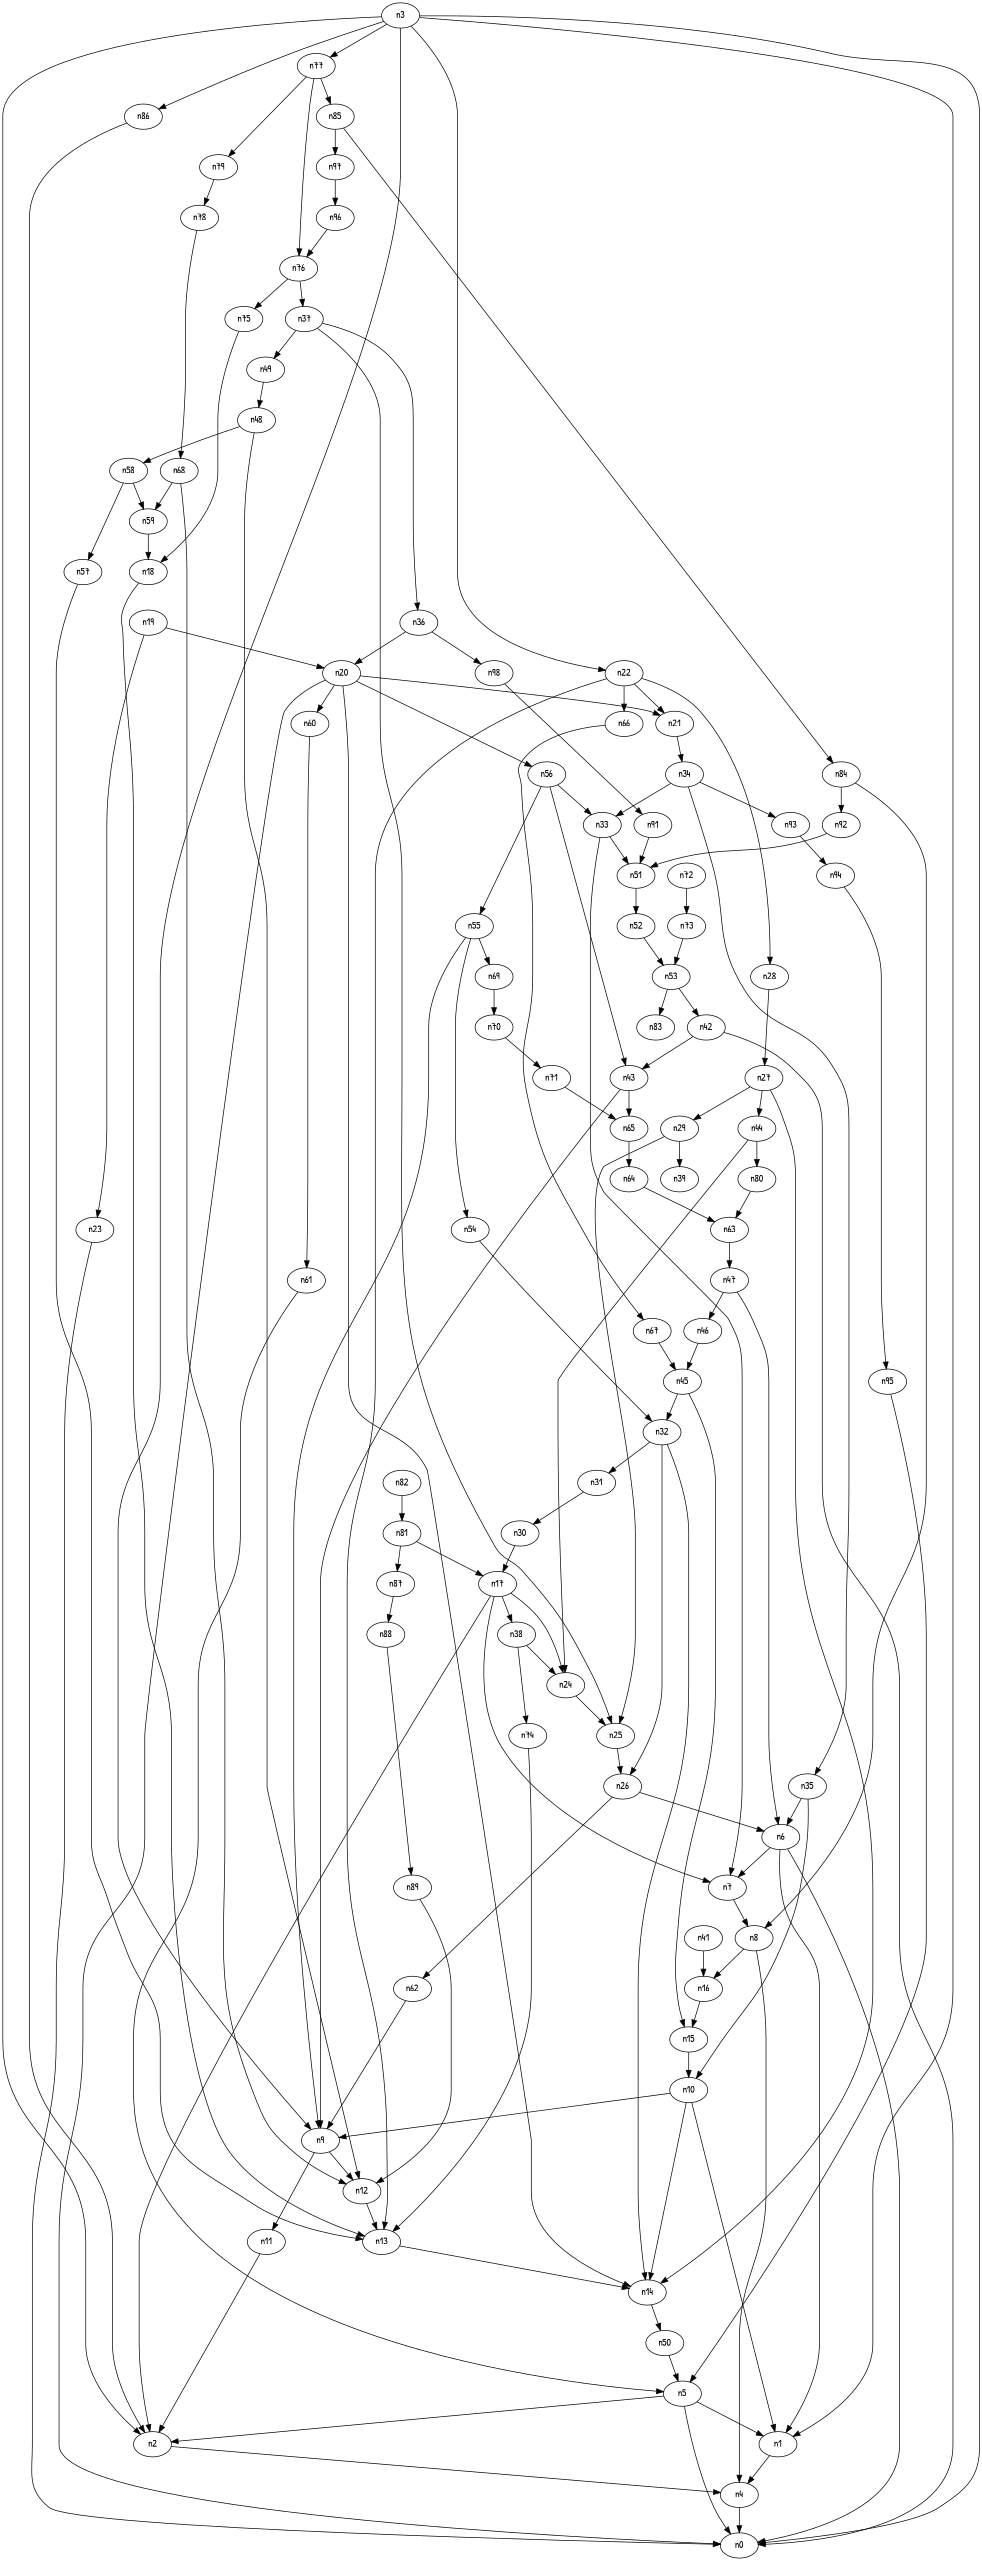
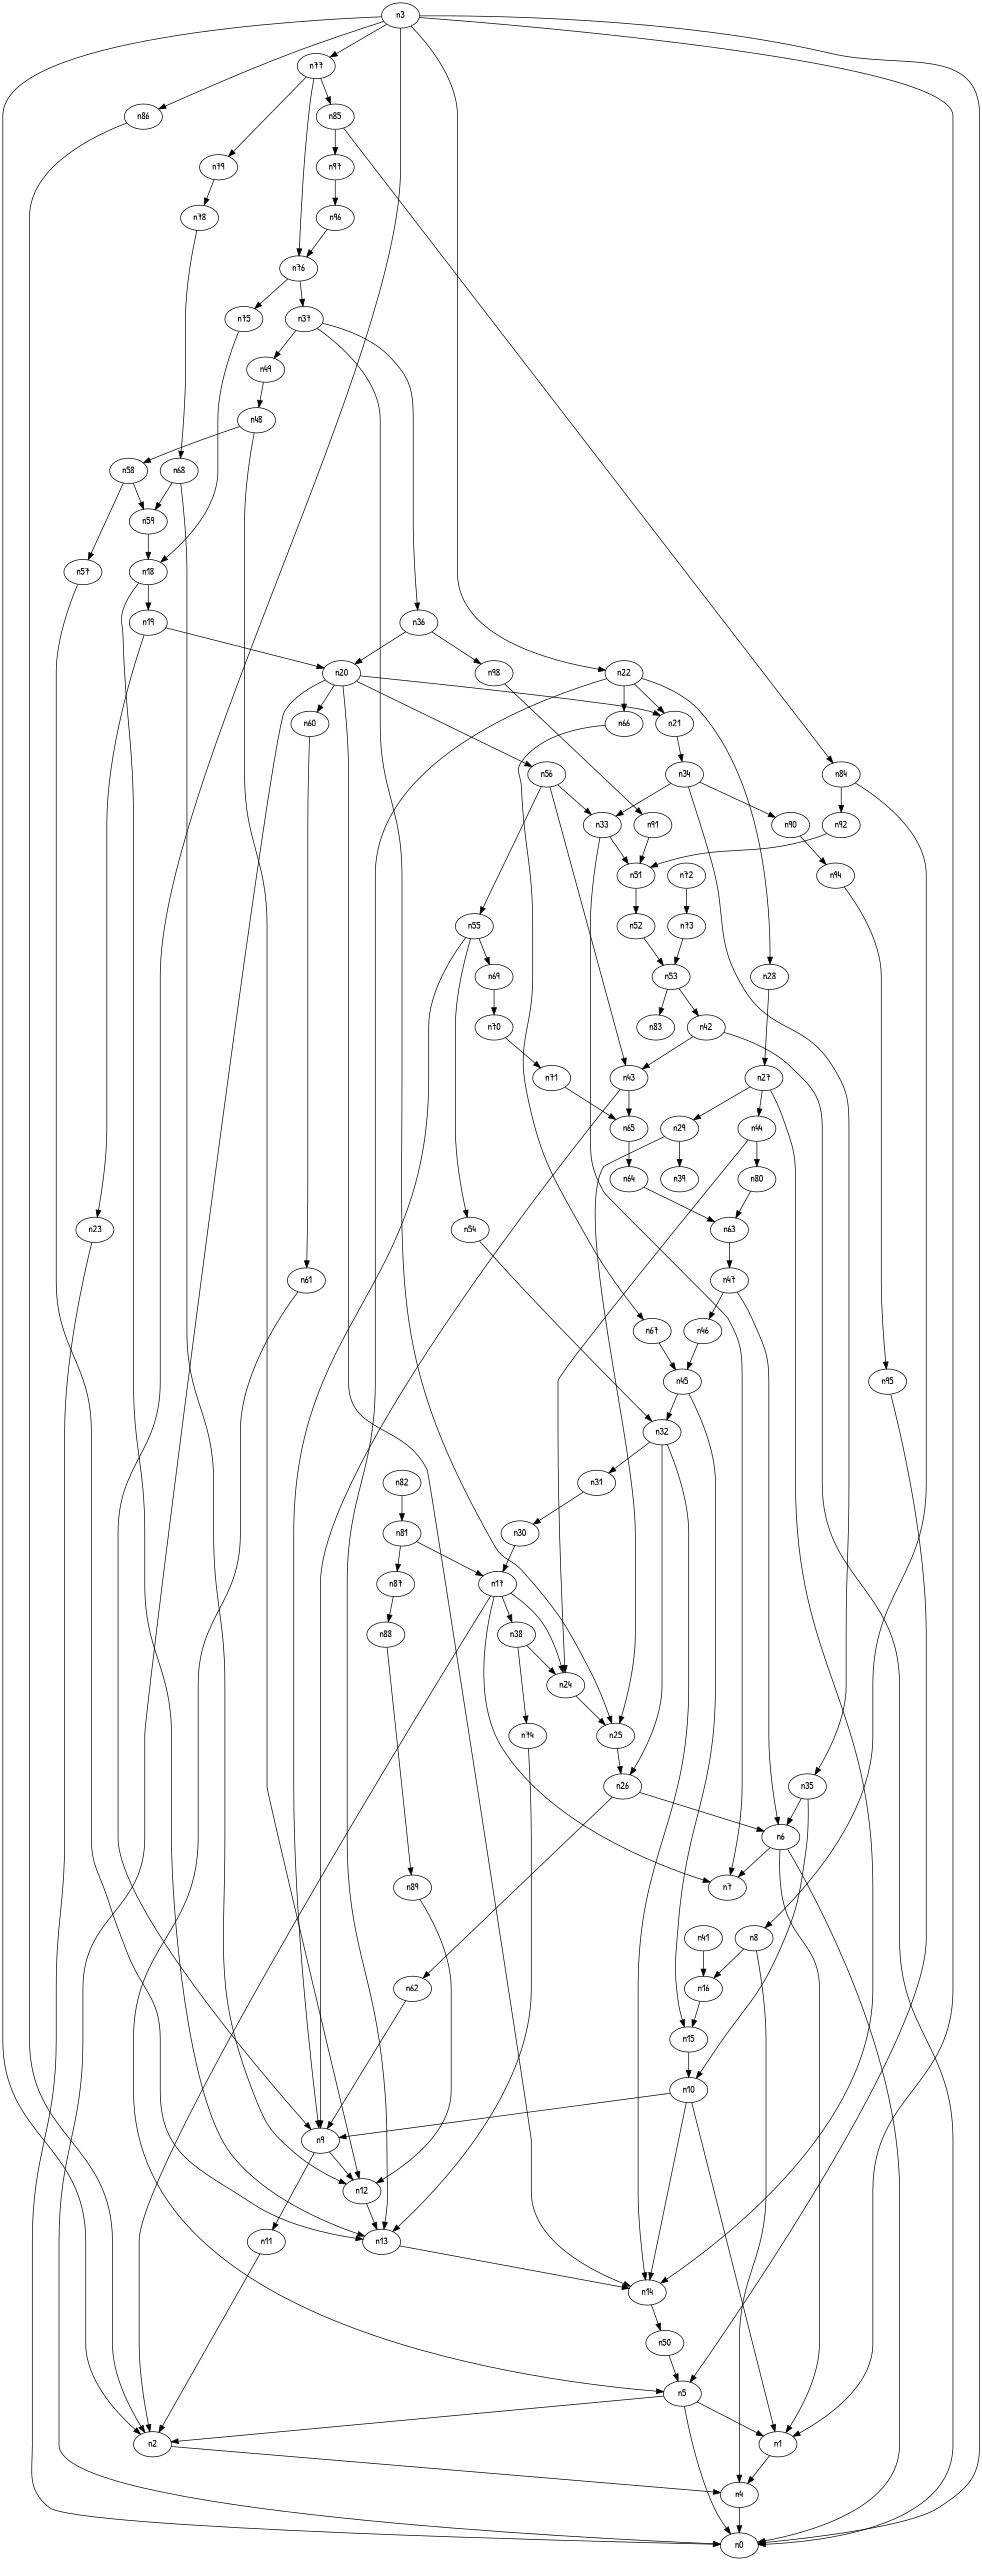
none -> (148, 594)
(791, 825) -> (791, 825)
(739, 1910) -> none
